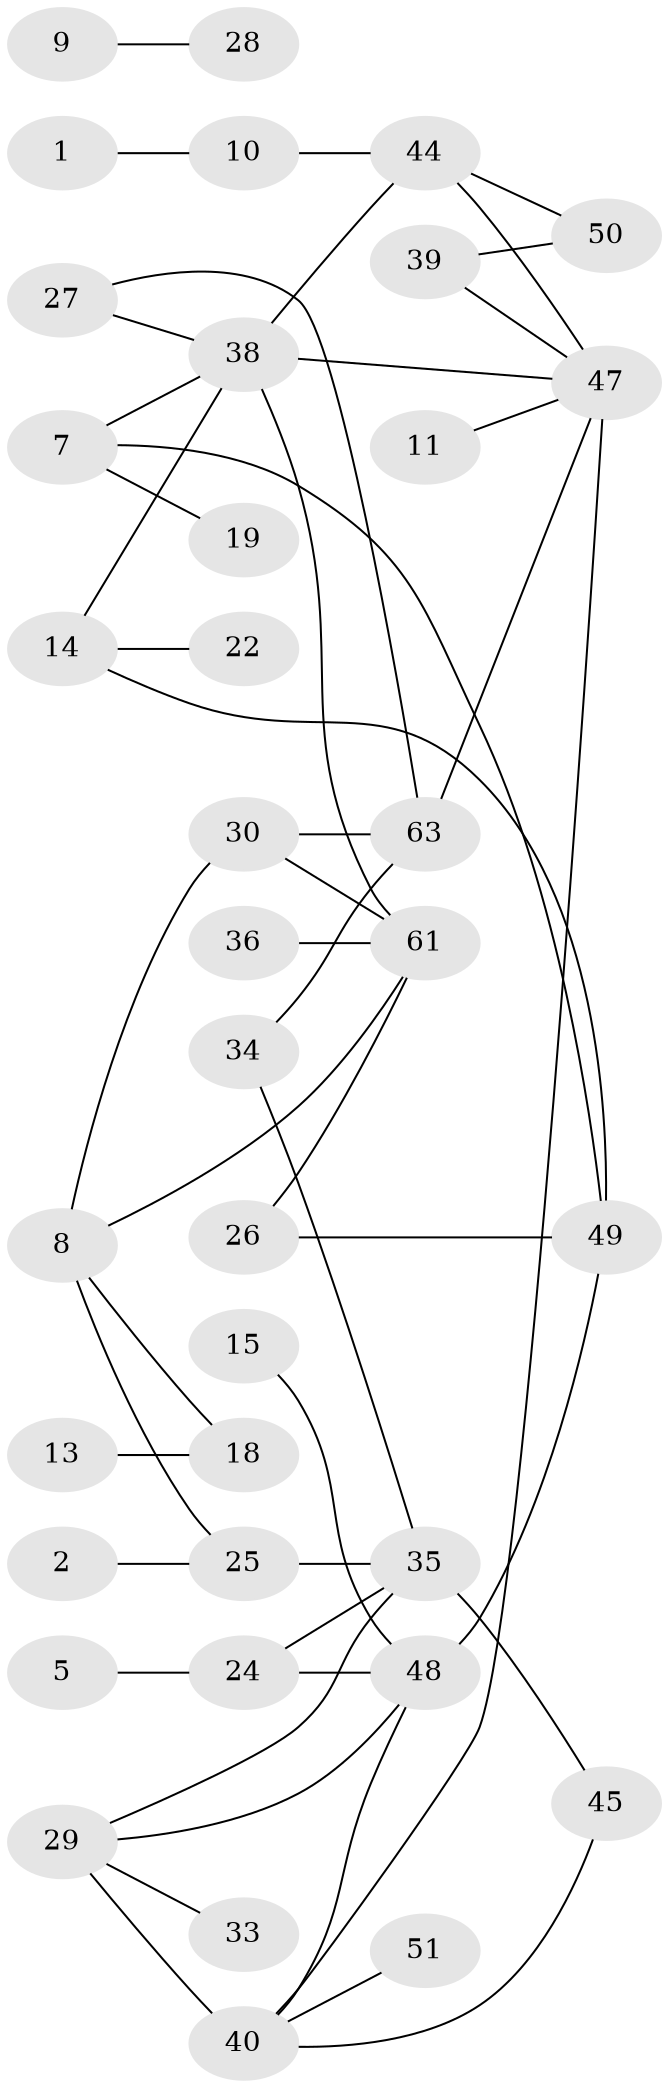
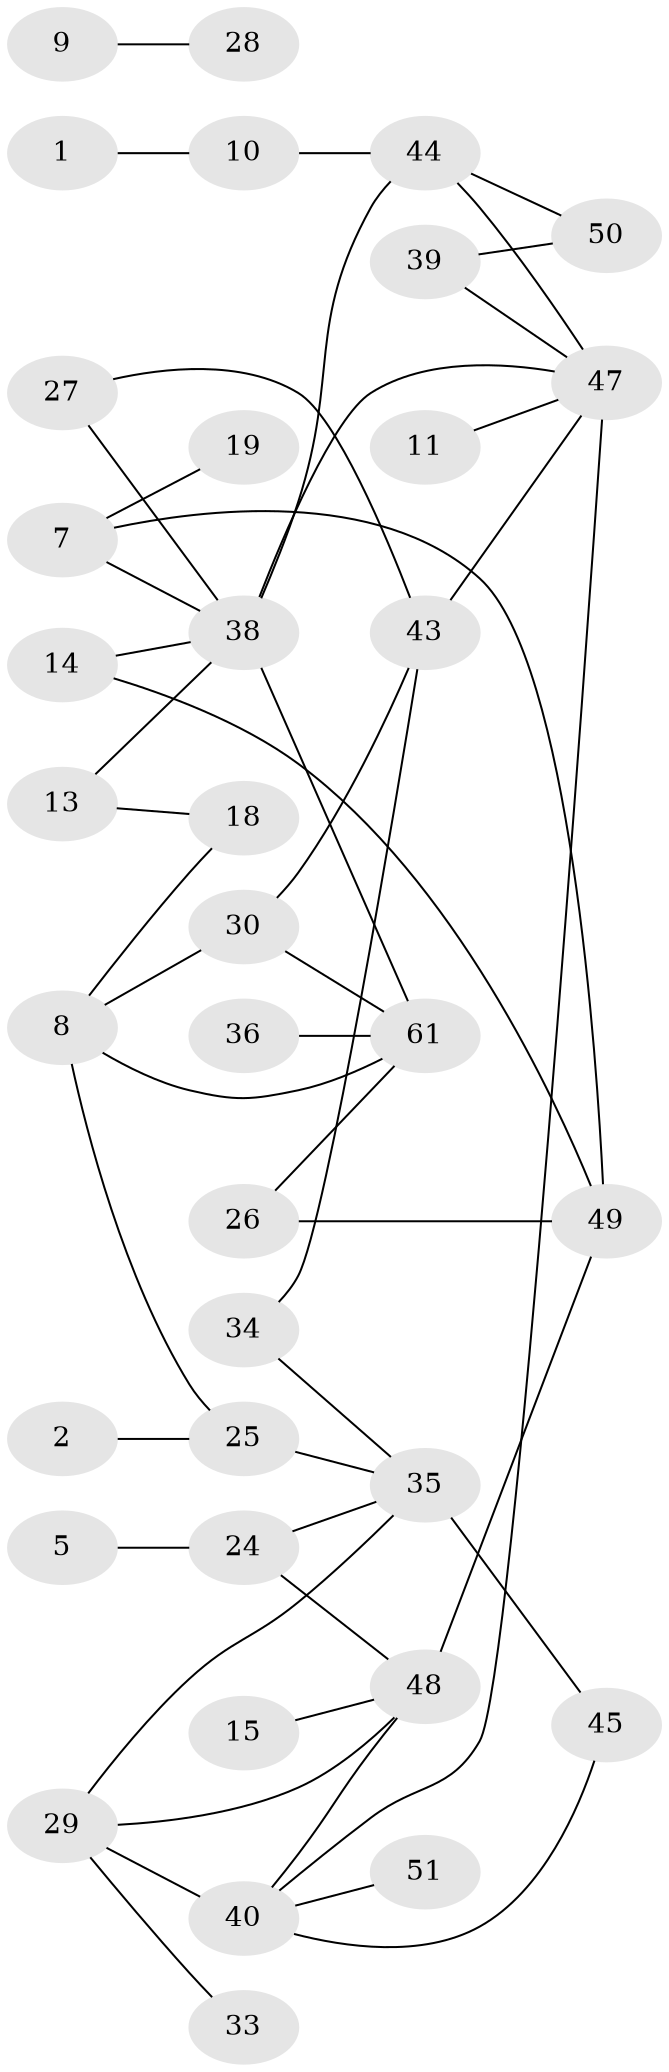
(244, 649) -> none
none -> (153, 718)
(425, 834) -> (425, 633)
